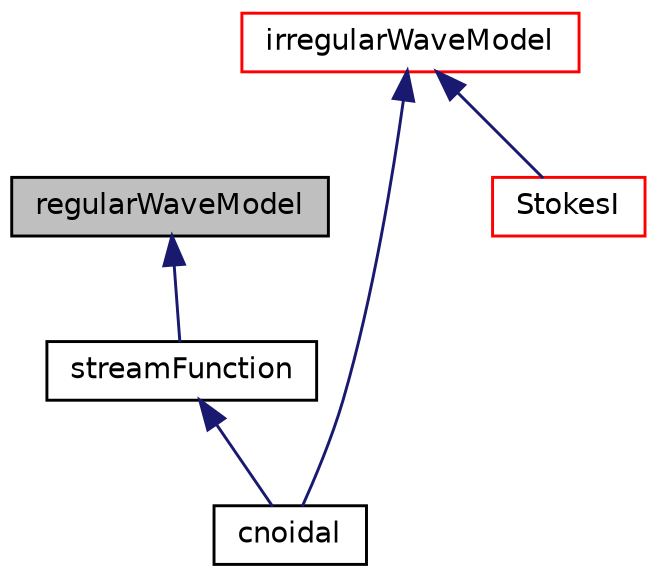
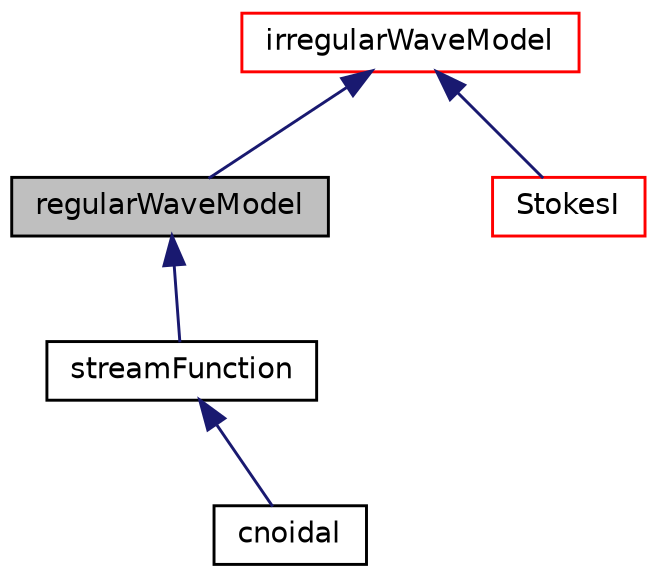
(367, 307) -> (278, 133)
